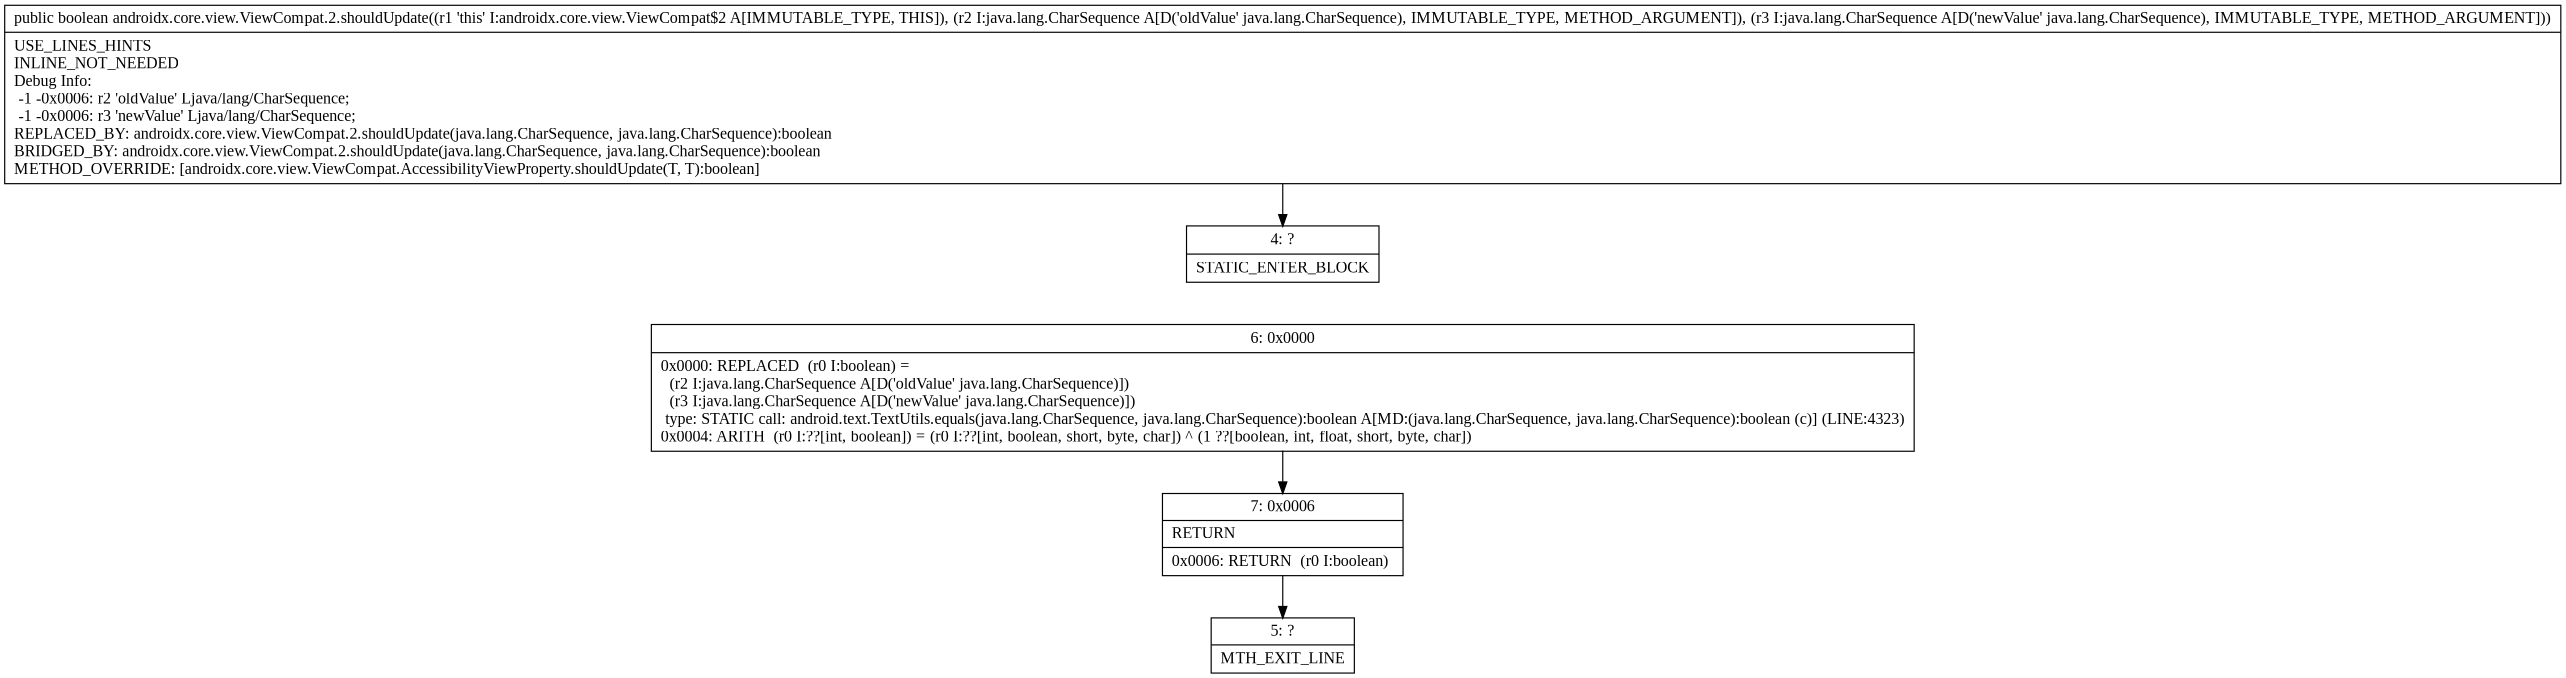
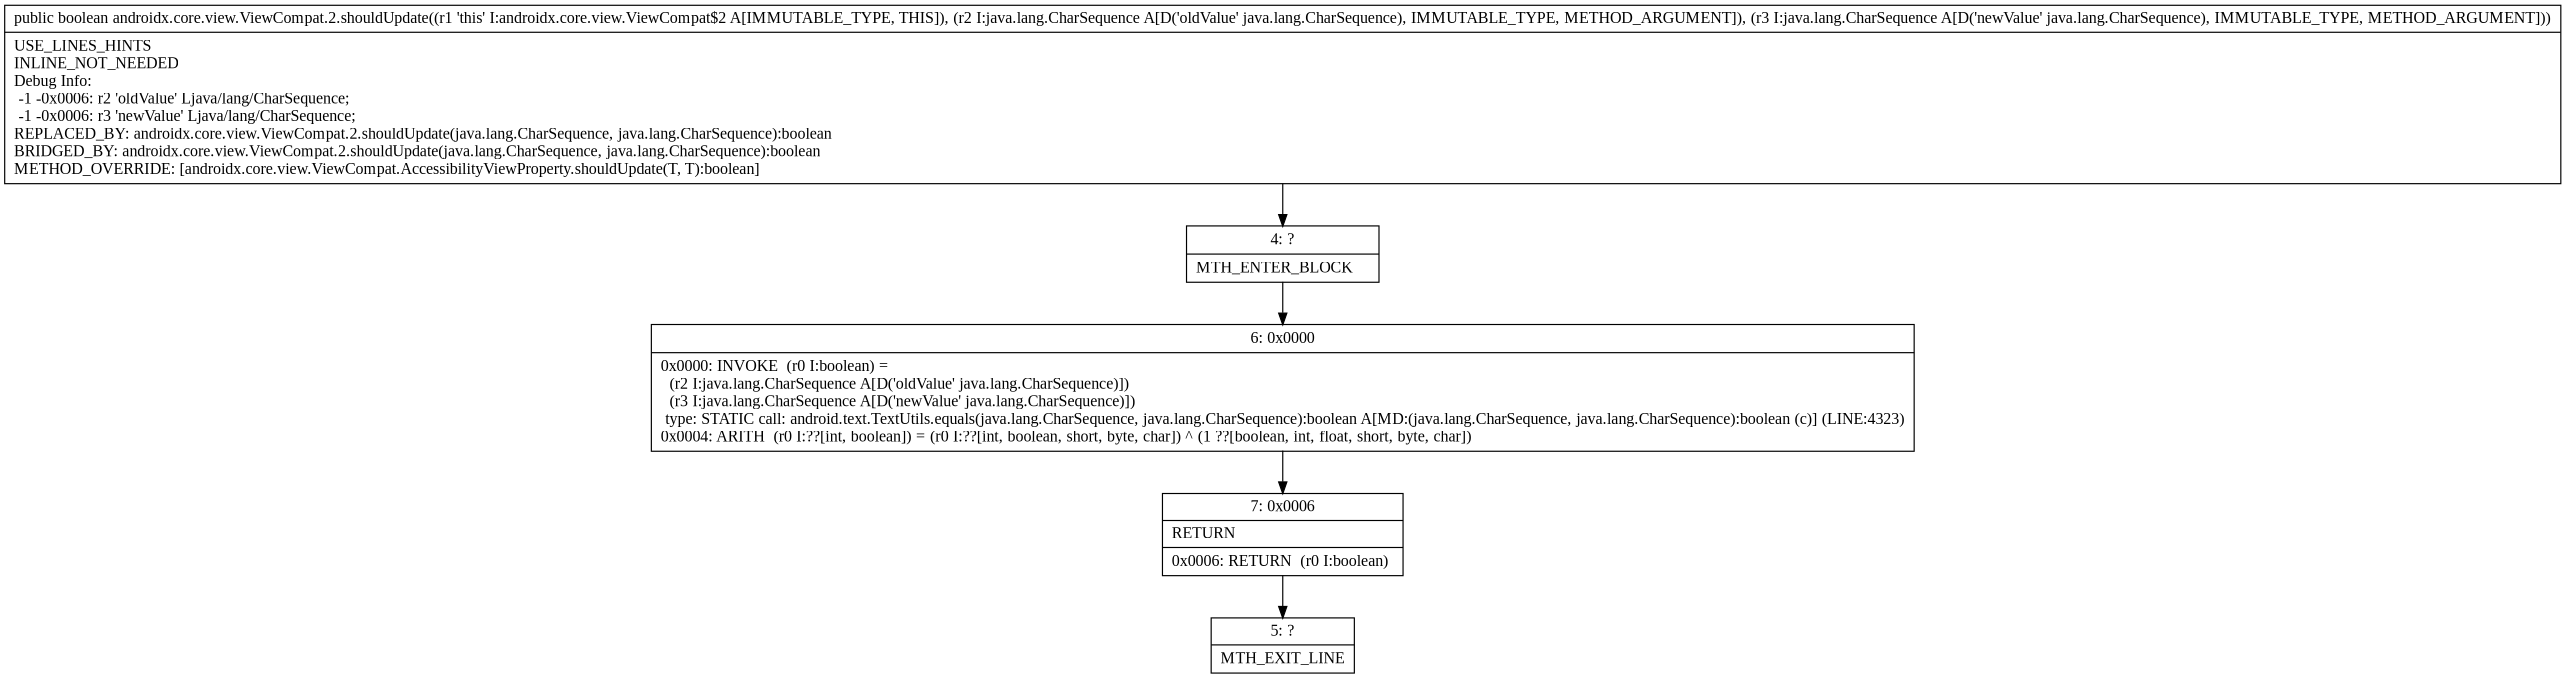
(1283, 268) -> (1275, 268)
none -> (1283, 297)
(788, 366) -> (778, 366)
